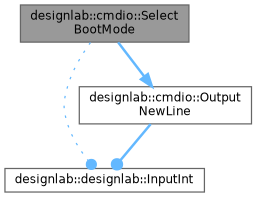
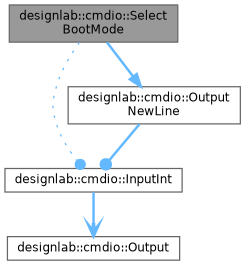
(105, 180) -> (94, 180)
none -> (94, 248)
